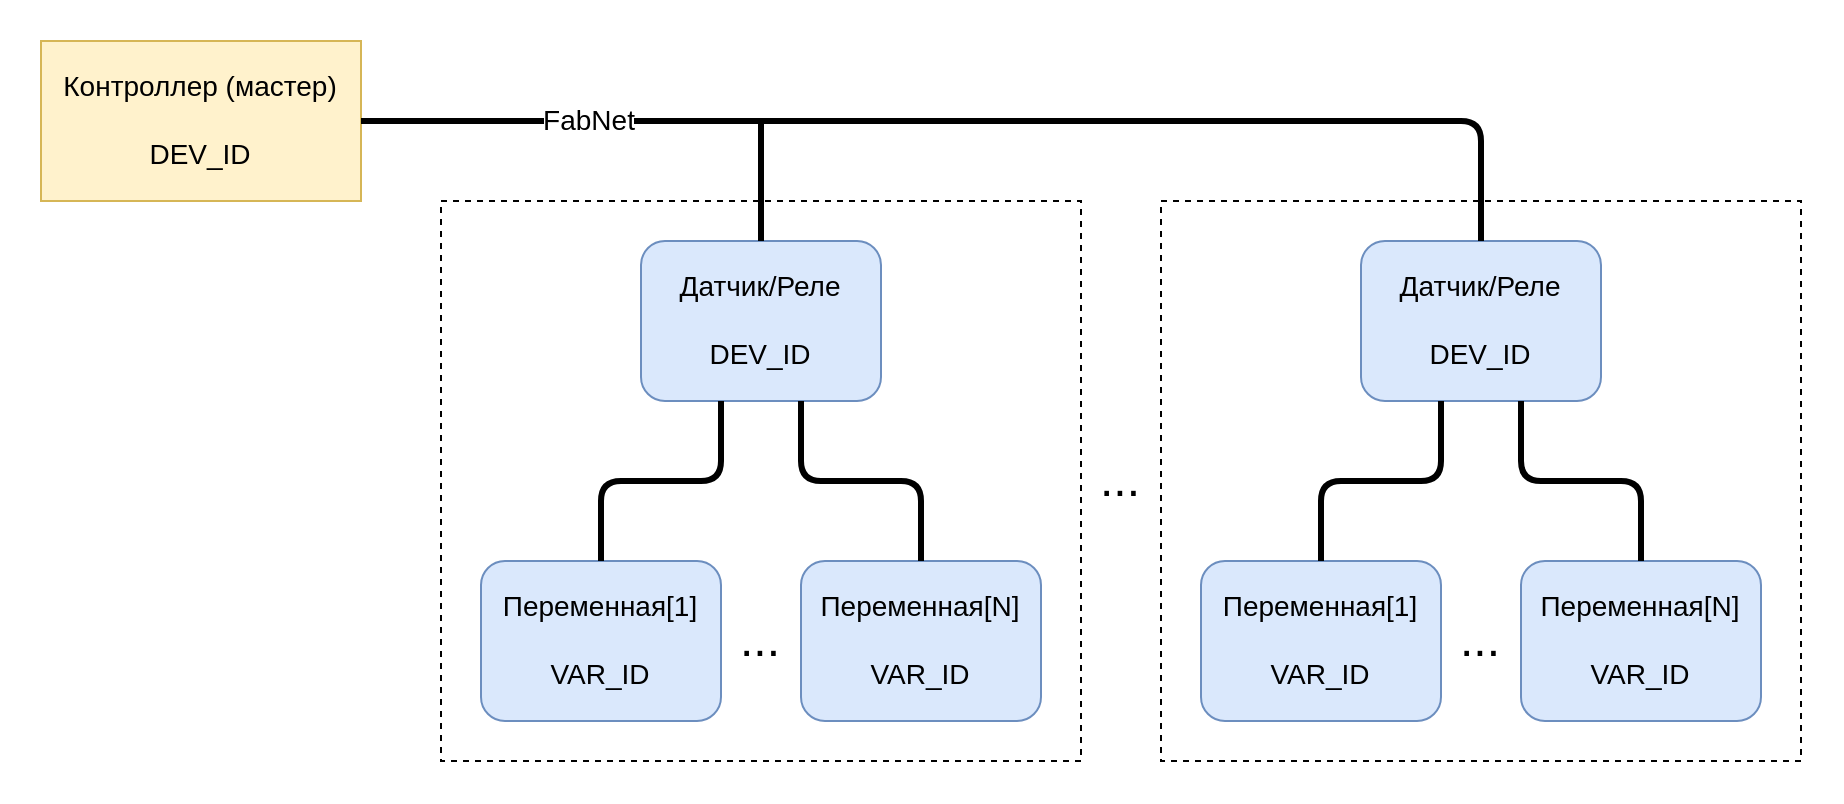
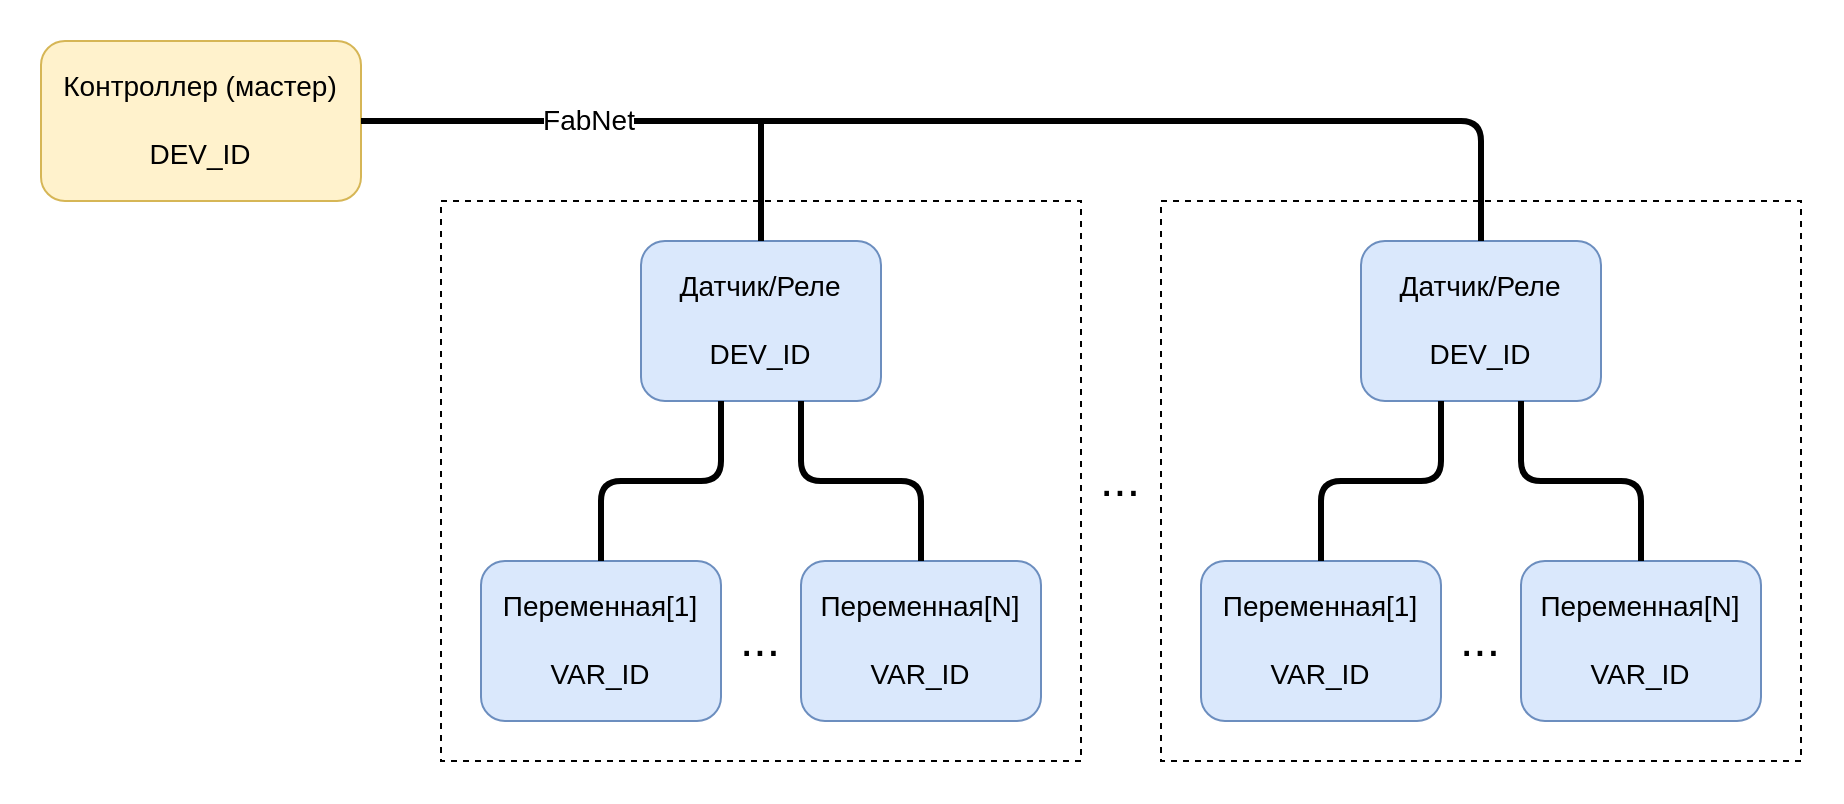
(201, 121) -> (201, 121)
